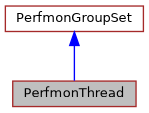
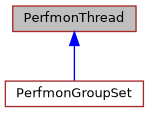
(74, 63) -> (74, 63)
